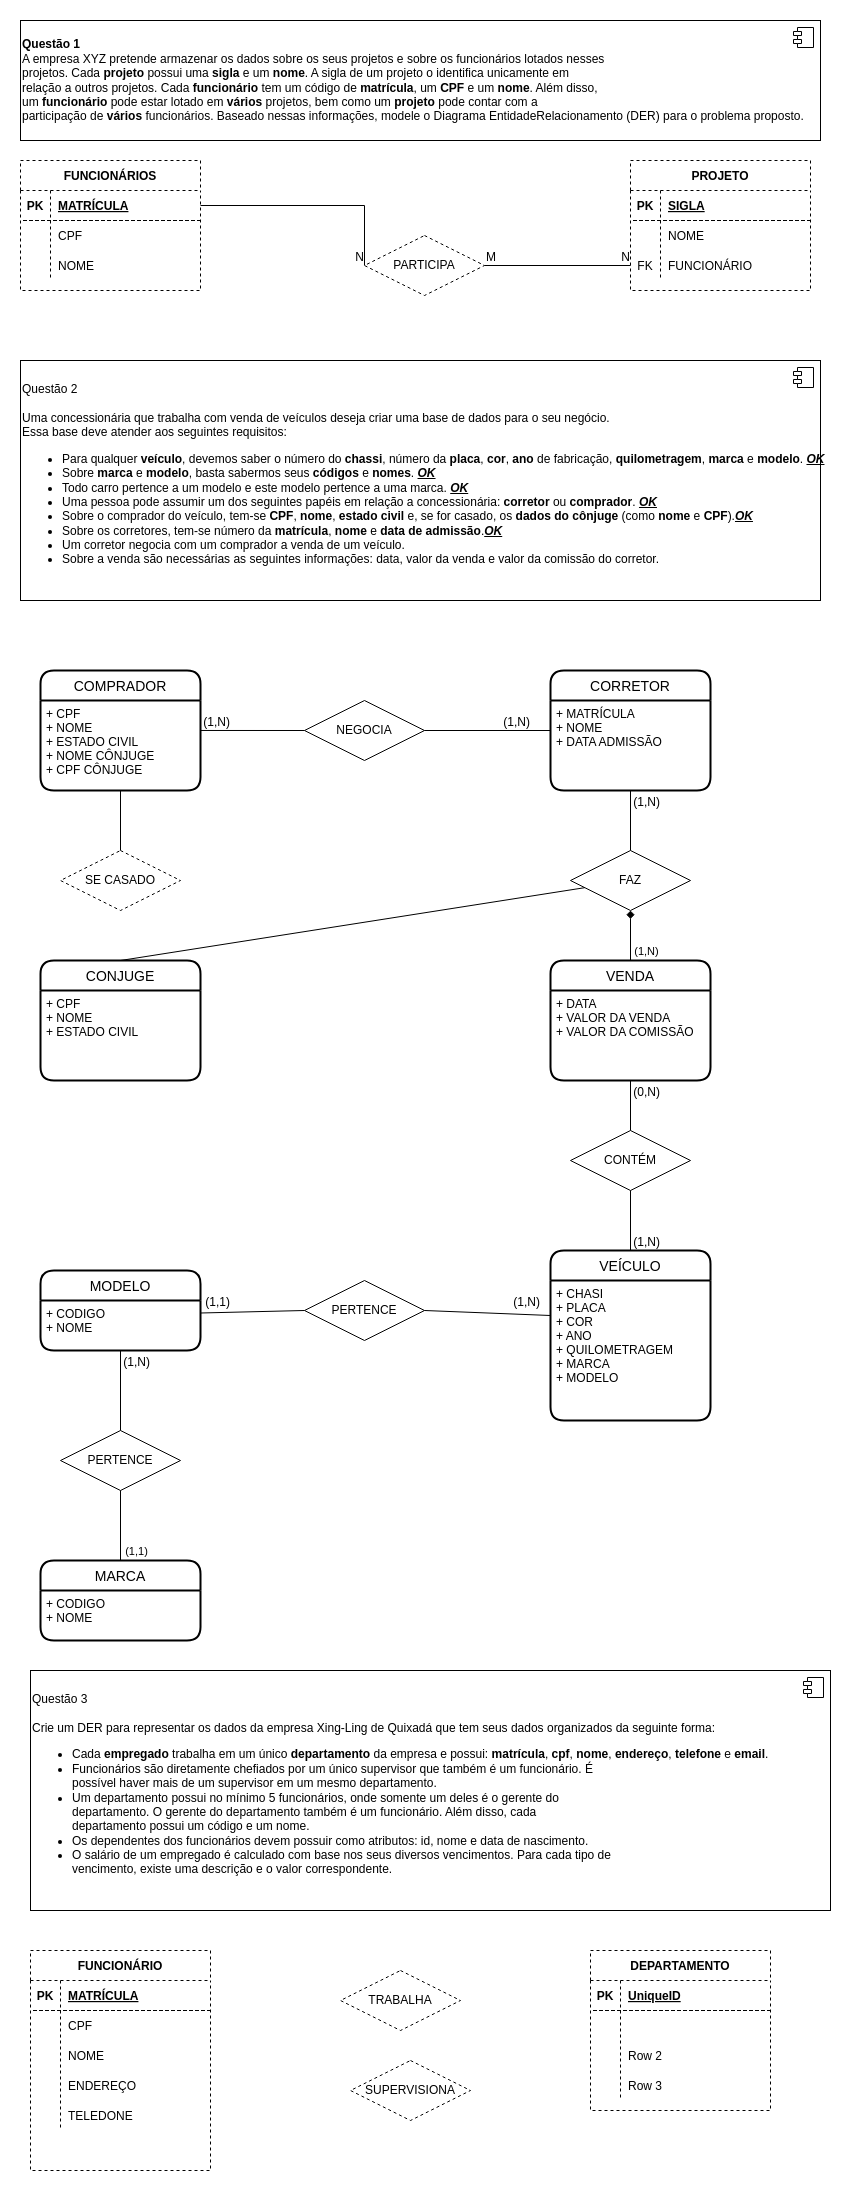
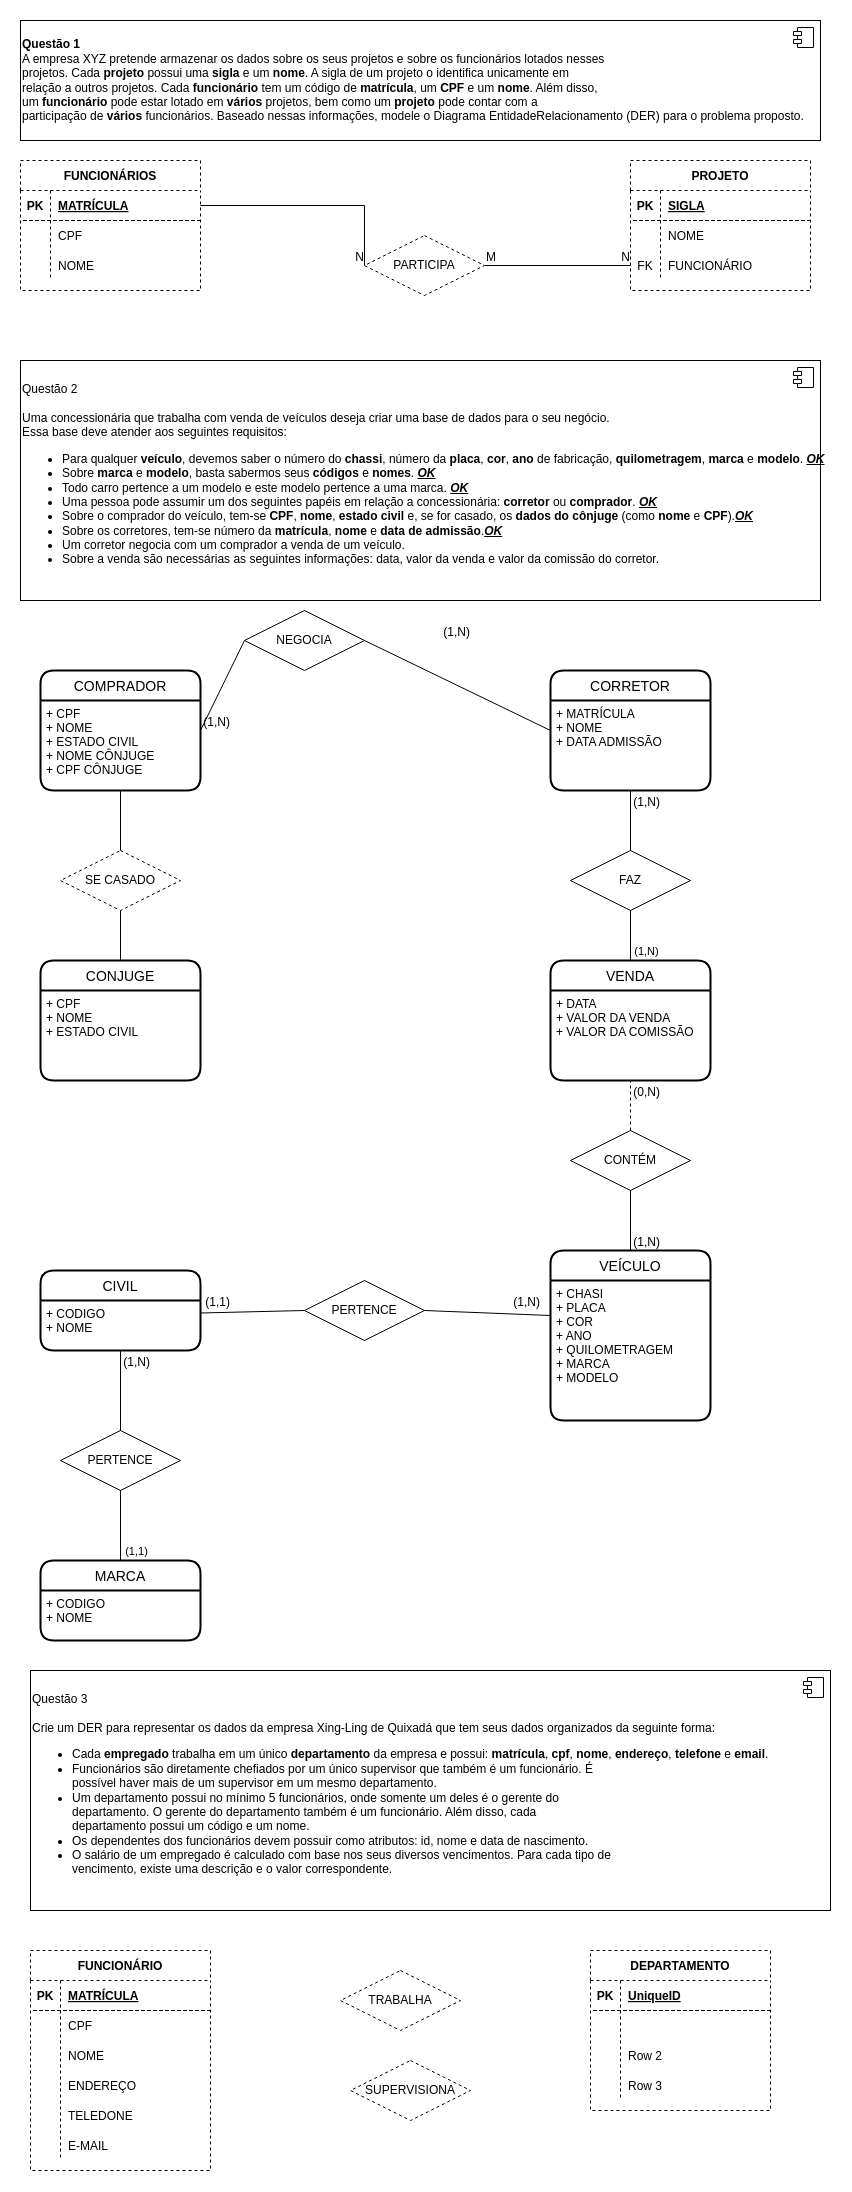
(365, 731) -> (305, 641)
(631, 919) -> (631, 915)
(352, 924) -> (121, 936)
(631, 1106) -> (631, 1106)
(120, 1286) -> (120, 1286)
none -> (136, 2146)
